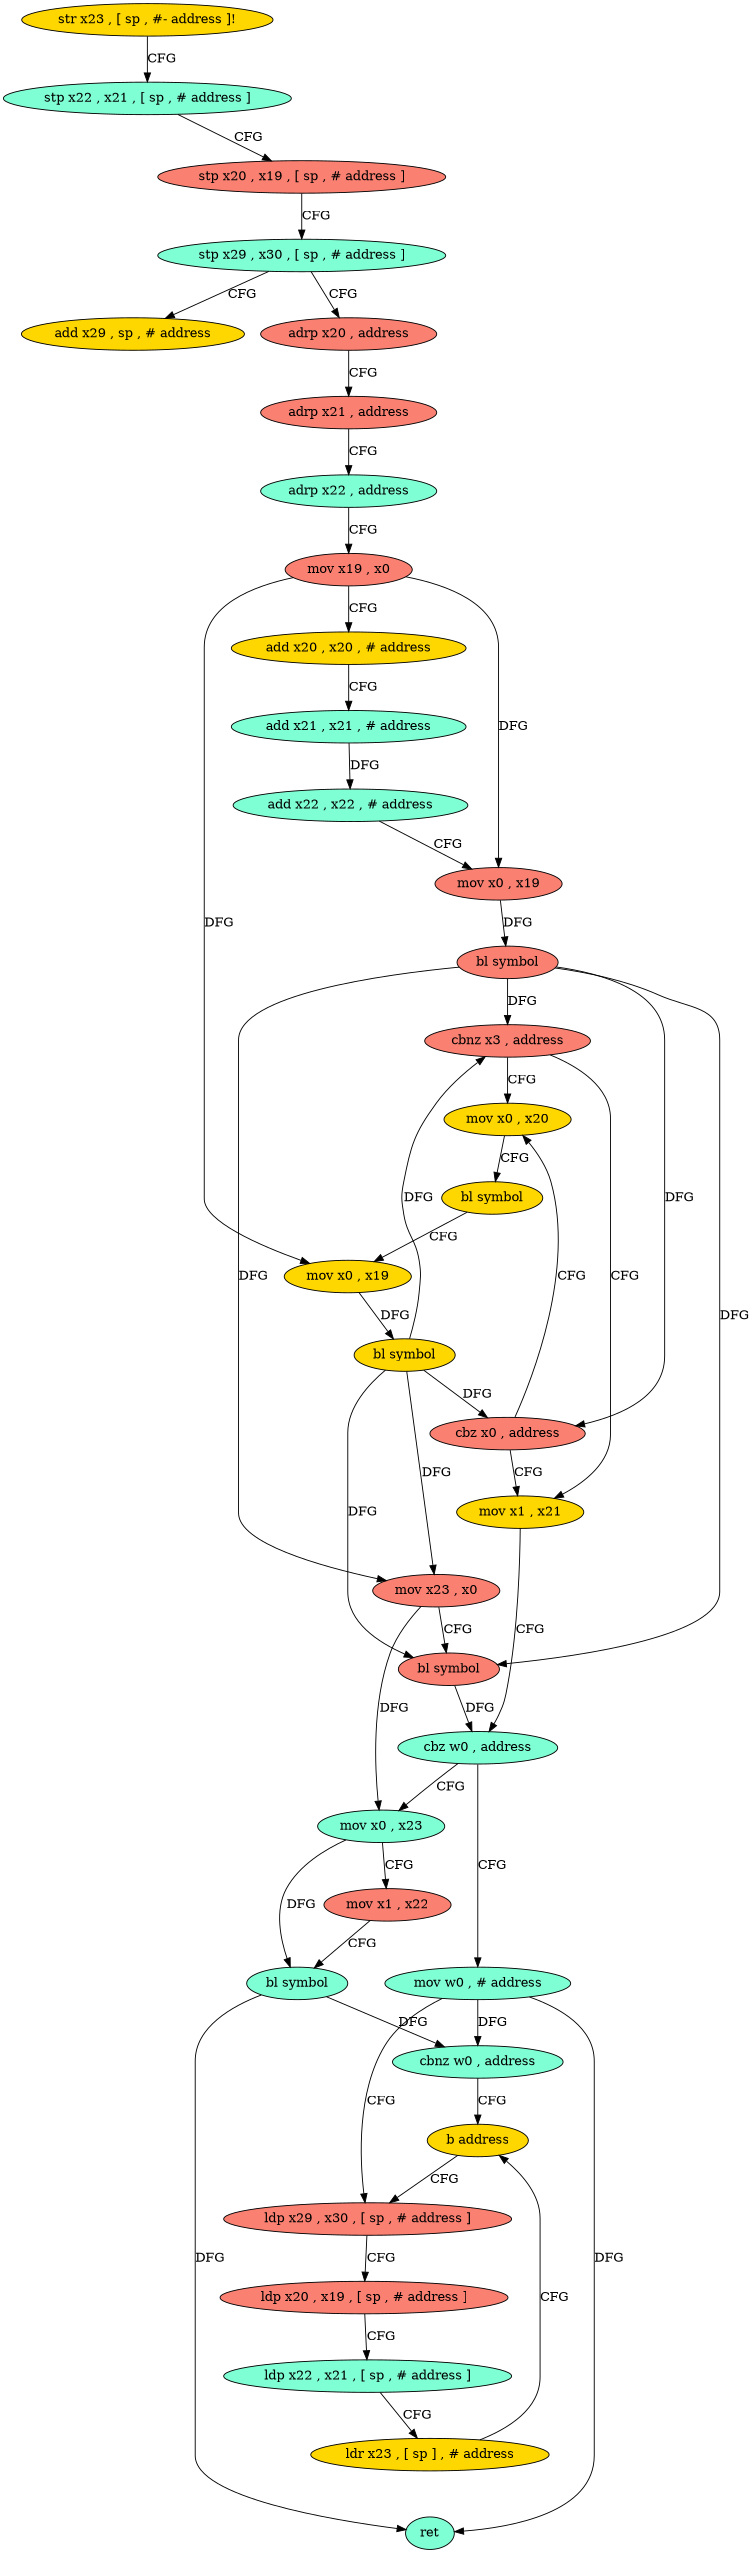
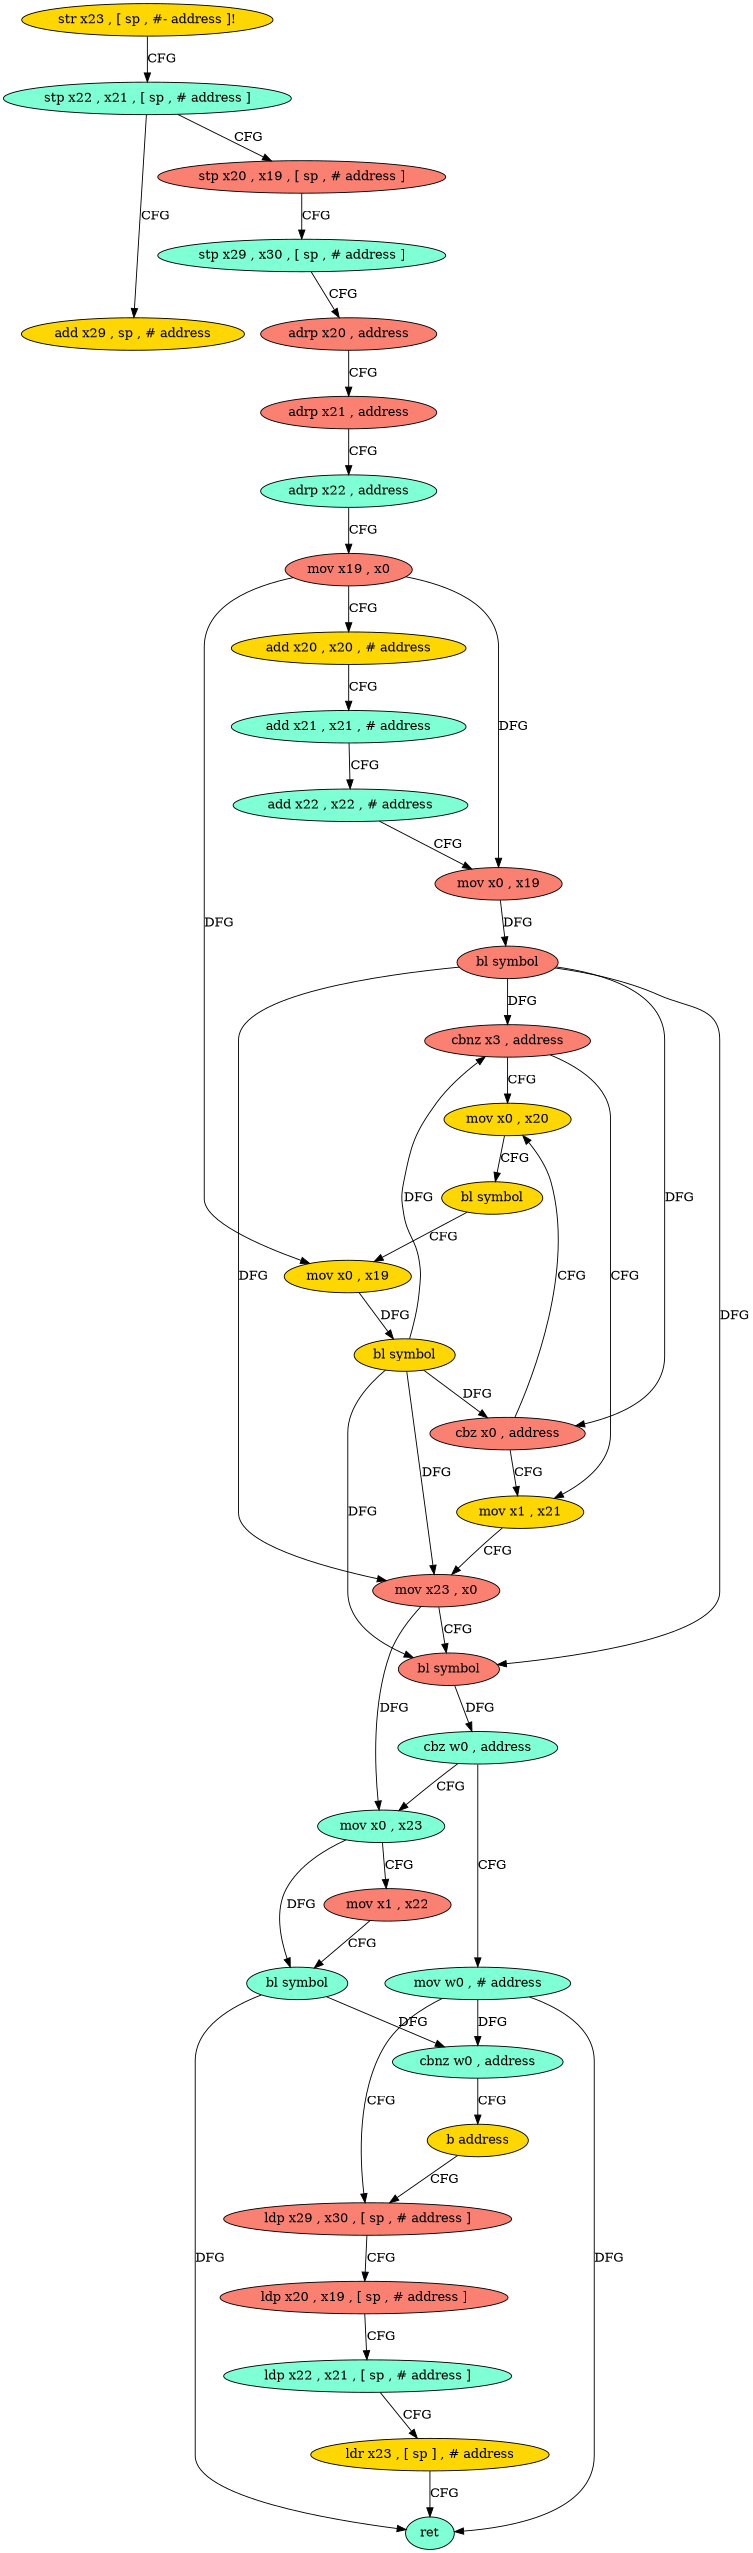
(221, 293) -> (140, 212)
(365, 766) -> (365, 766)
(515, 1628) -> (480, 1548)
(540, 2310) -> (430, 2489)
